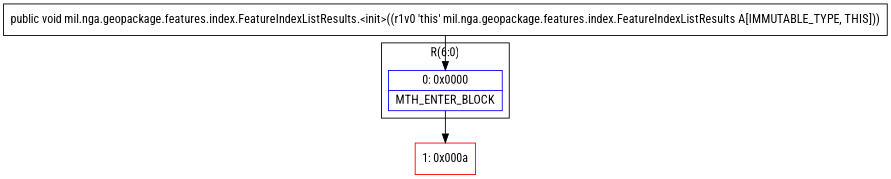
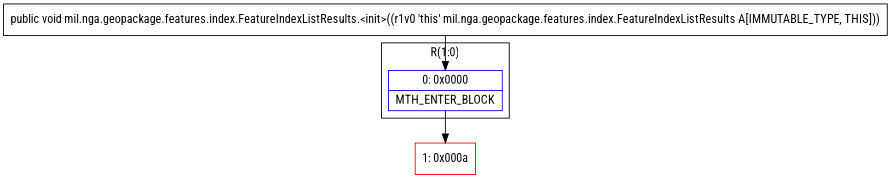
(445, 53) -> (445, 53)
